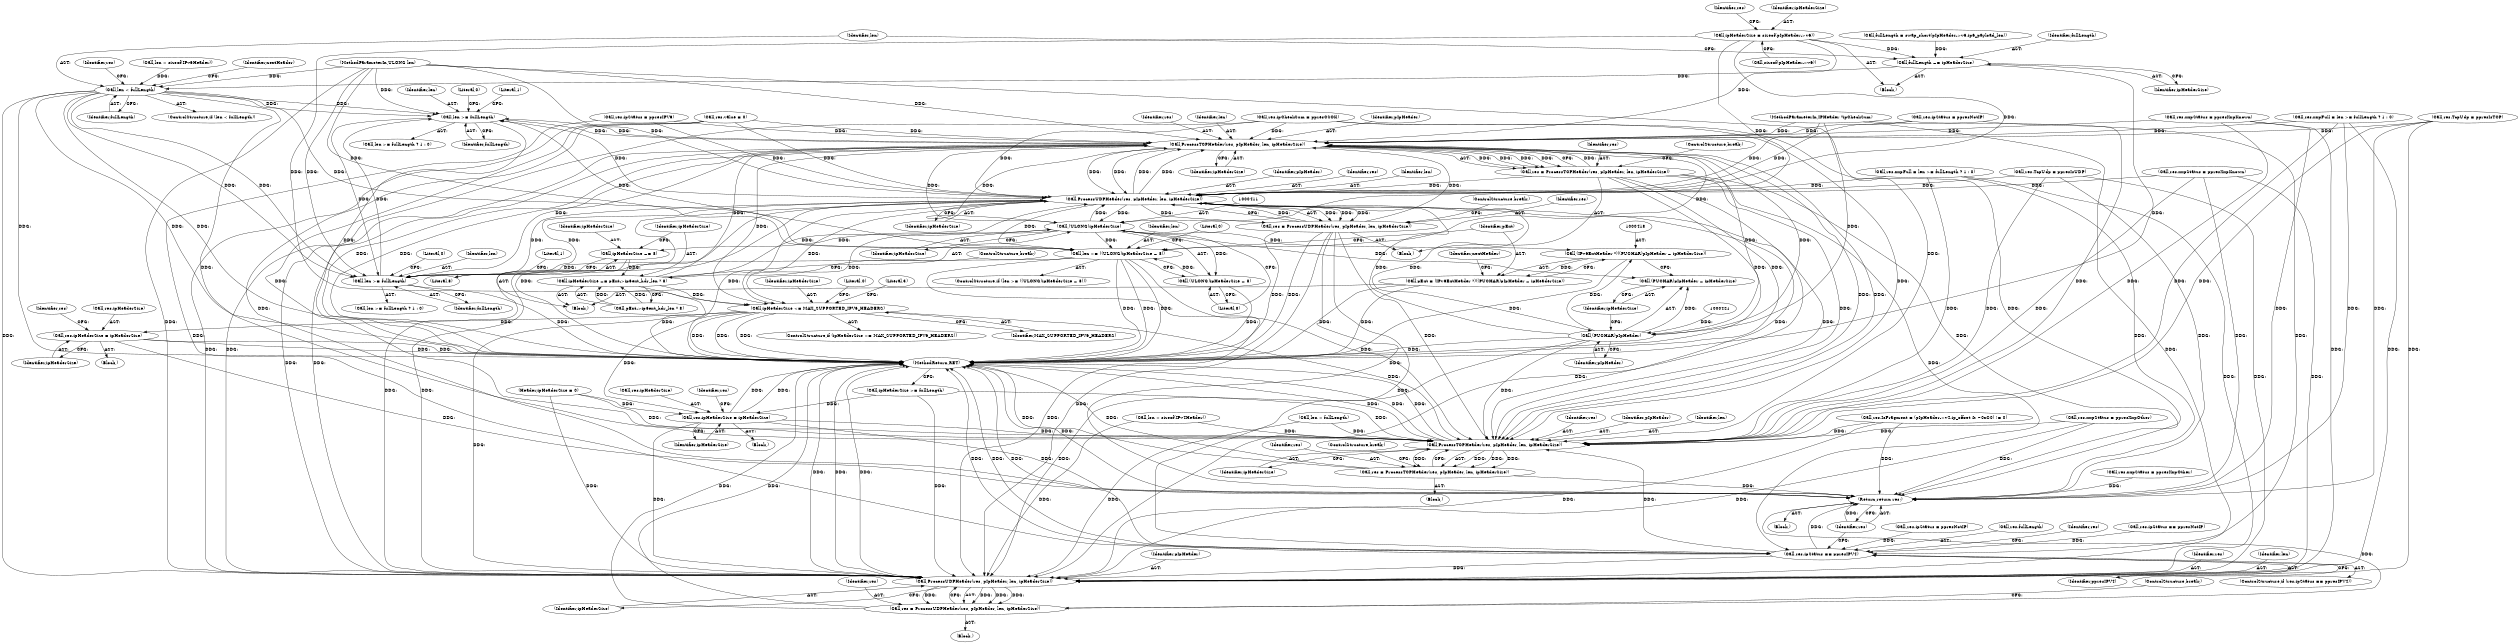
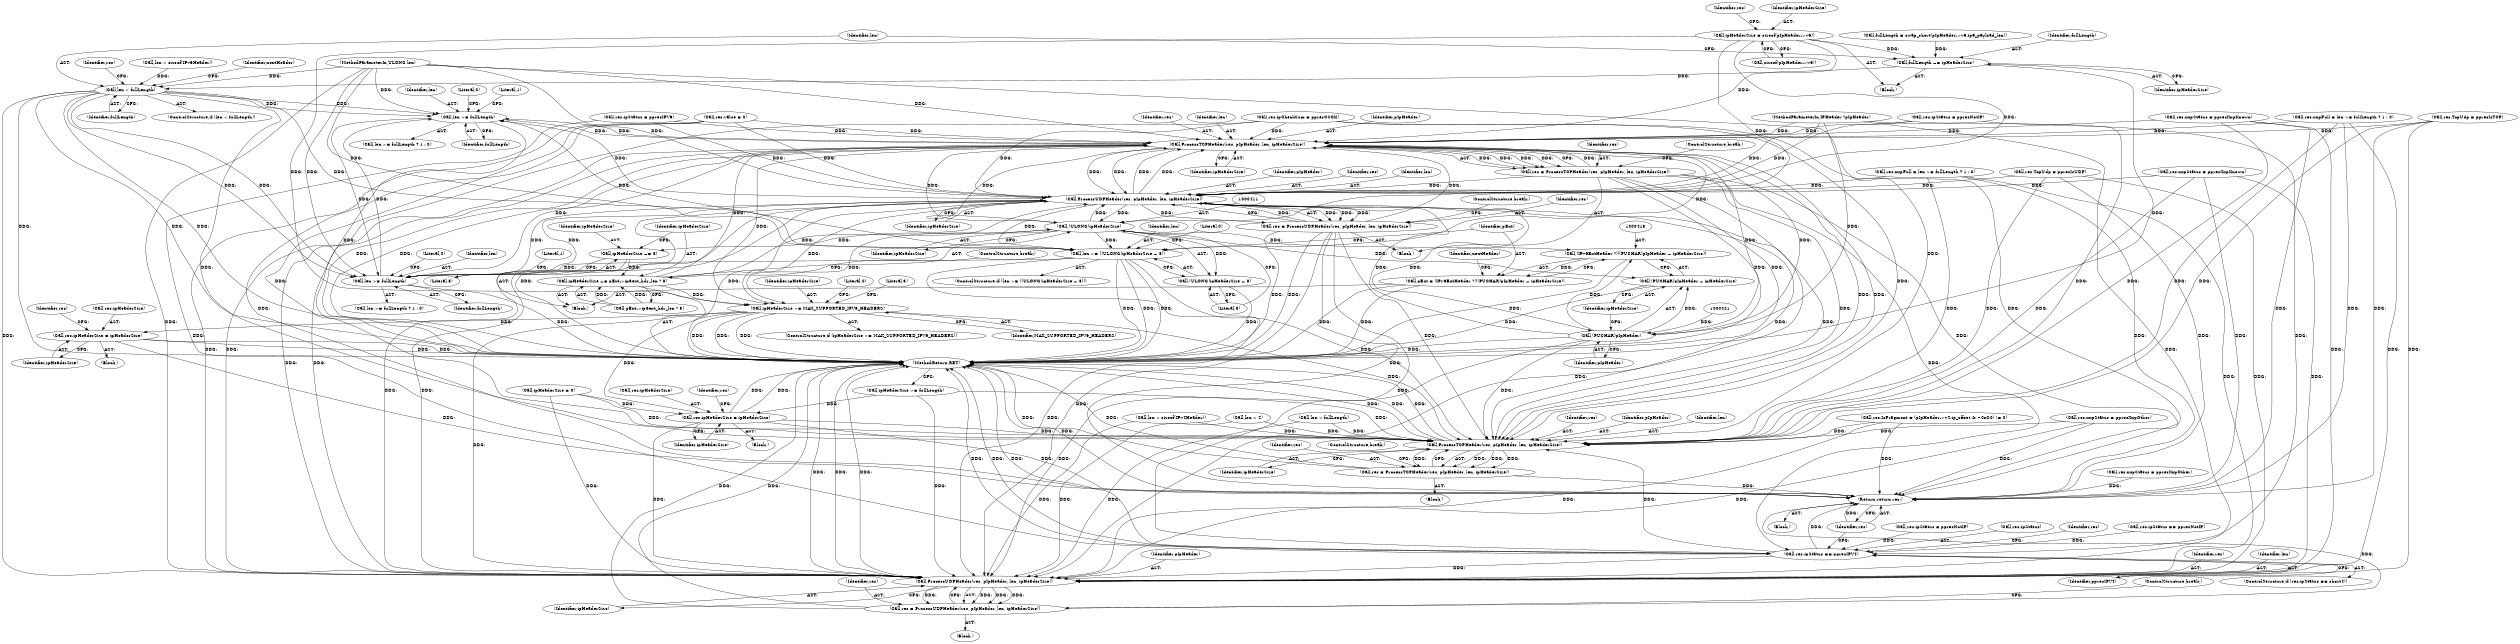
none -> (1778, 47)
(1821, 117) -> (1821, 117)
none -> (1675, 266)
(1189, 268) -> (1189, 268)
(669, 322) -> (669, 322)
none -> (1403, 343)
(549, 390) -> (549, 390)
none -> (1248, 418)
(2021, 527) -> (2021, 527)
(2296, 582) -> (2296, 582)
